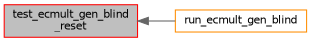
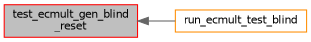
(241, 21) -> (241, 21)
